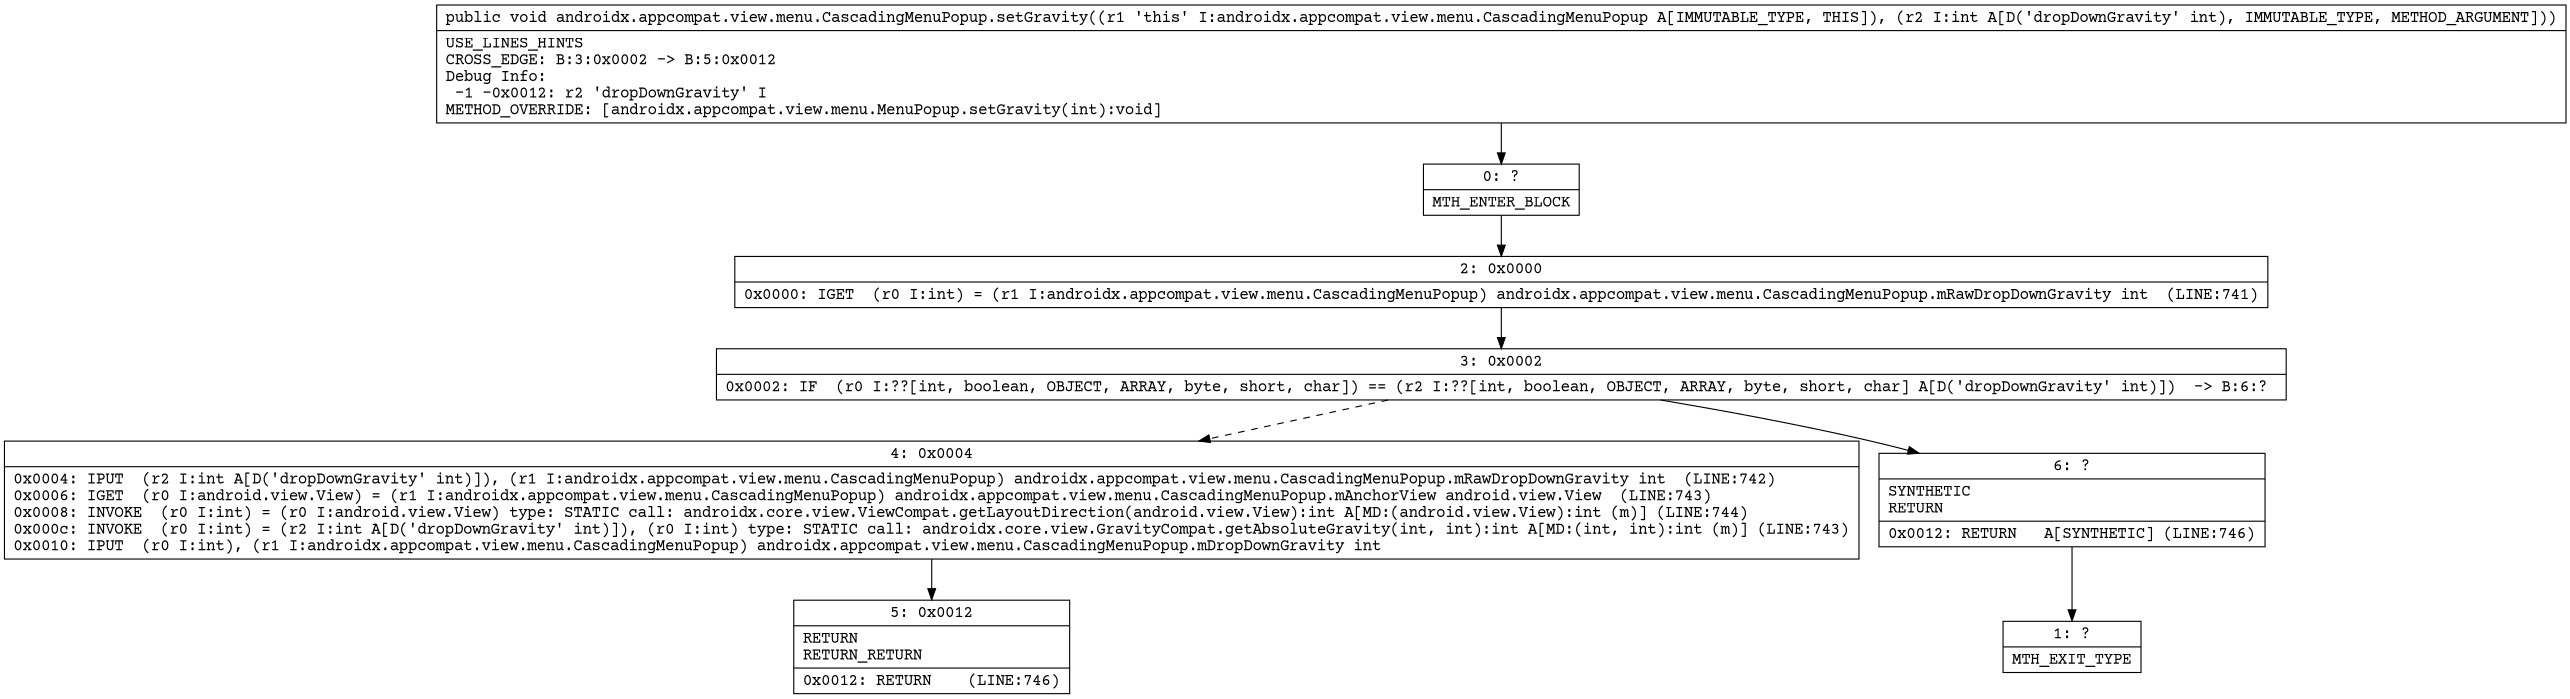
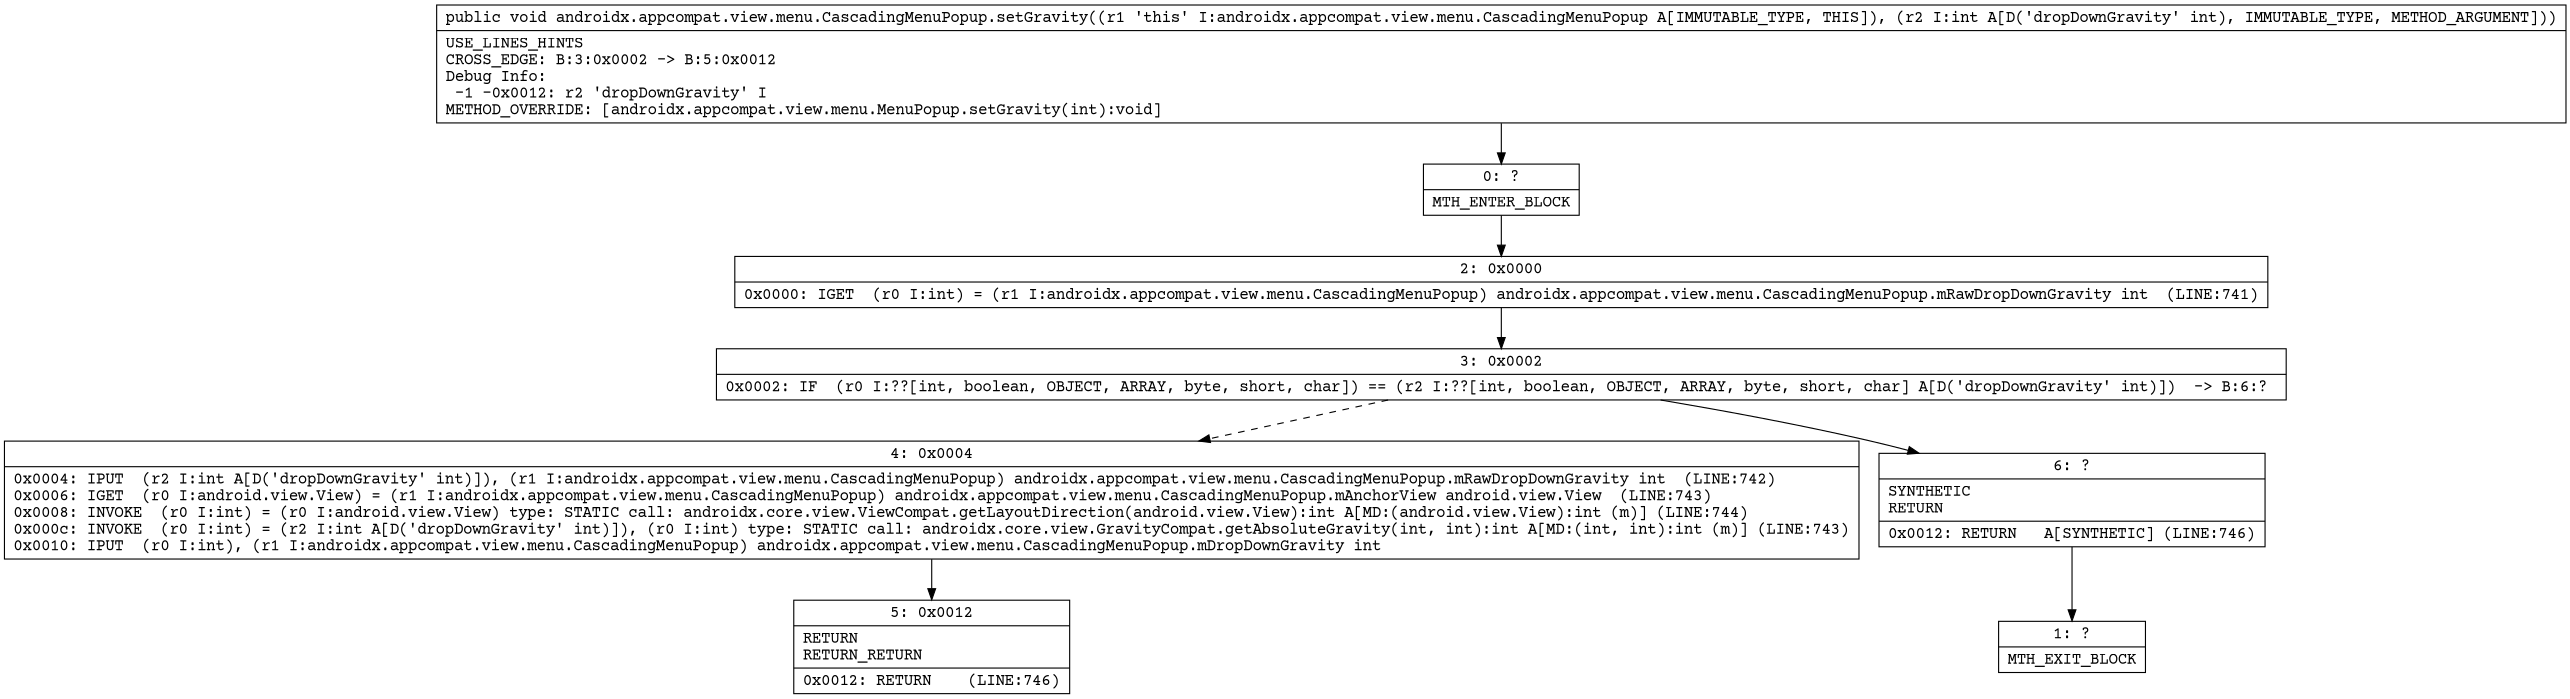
(2072, 659) -> (2072, 659)
